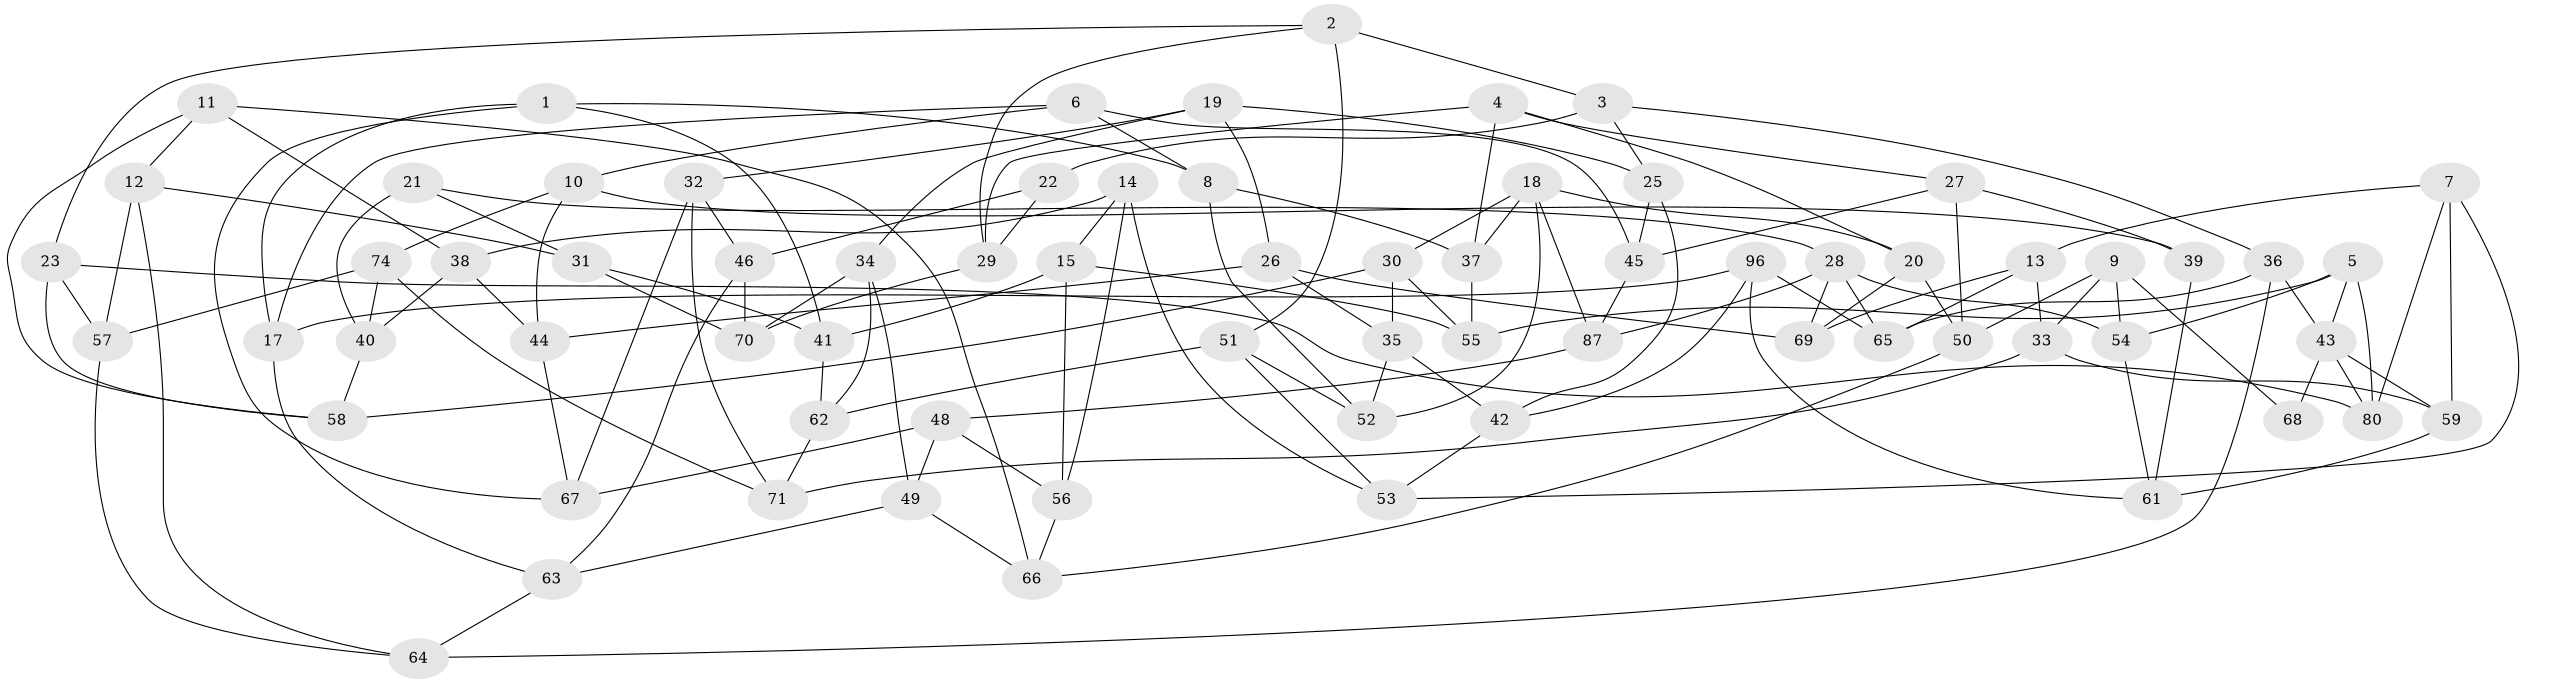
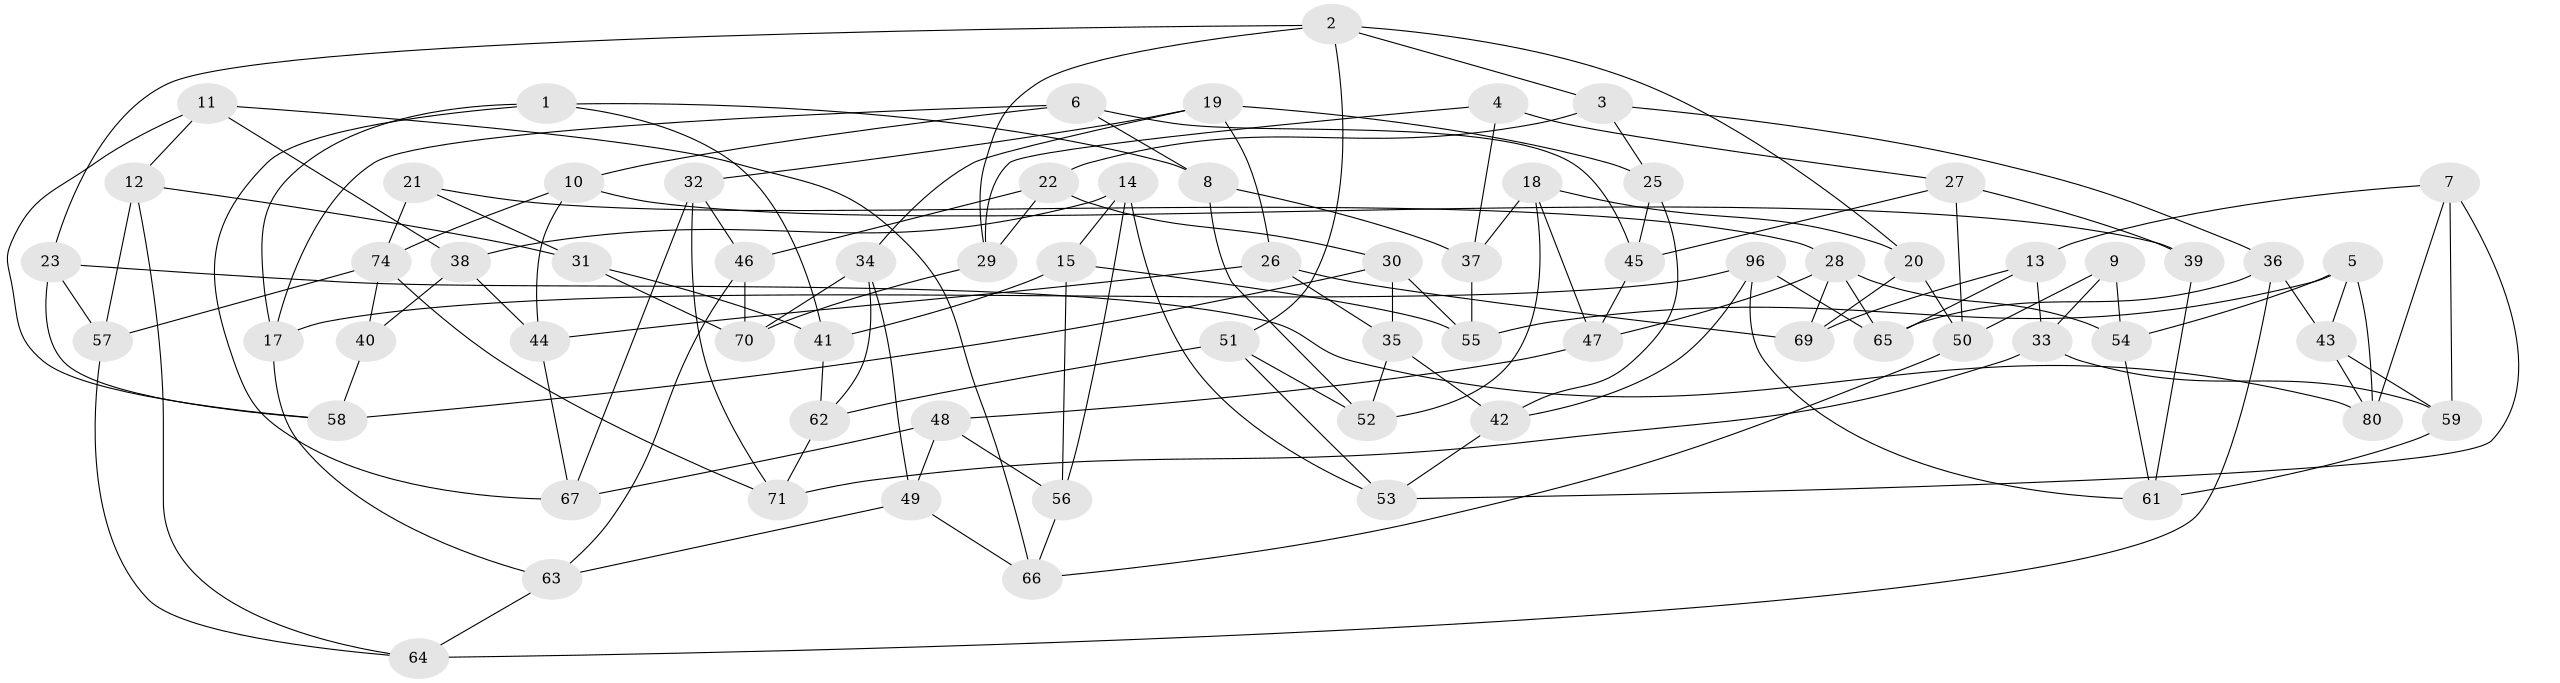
(1712, 170) -> (1649, 87)
(1463, 222) -> (1225, 229)
(339, 250) -> (400, 215)
(1593, 341) -> (1593, 341)
(2293, 421) -> none
